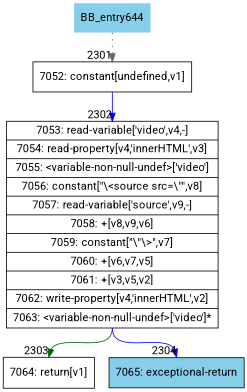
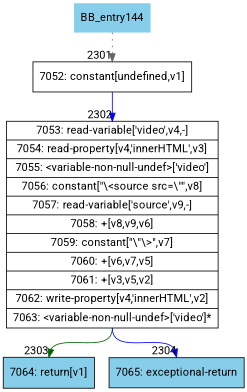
(112, 18) -> (112, 18)
(49, 373) -> (49, 373)
